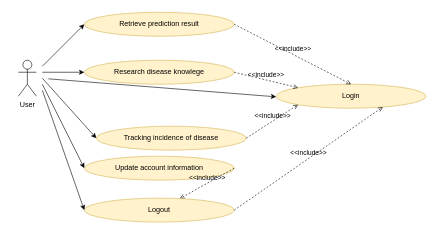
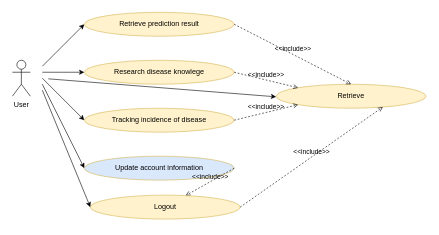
(27, 78) -> (21, 78)
(351, 96) -> (351, 96)
(171, 138) -> (159, 120)
(159, 168) -> (159, 168)
(159, 210) -> (165, 207)
